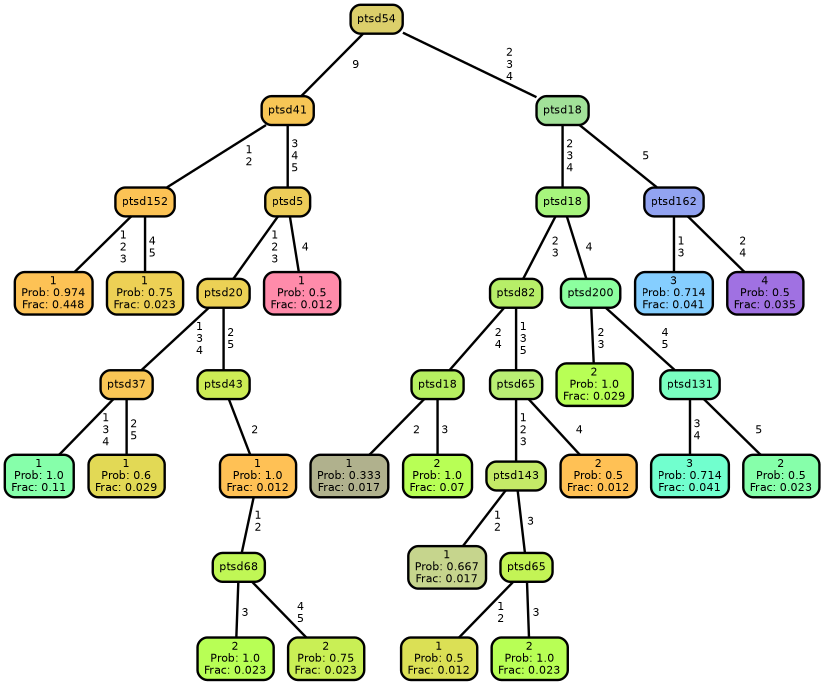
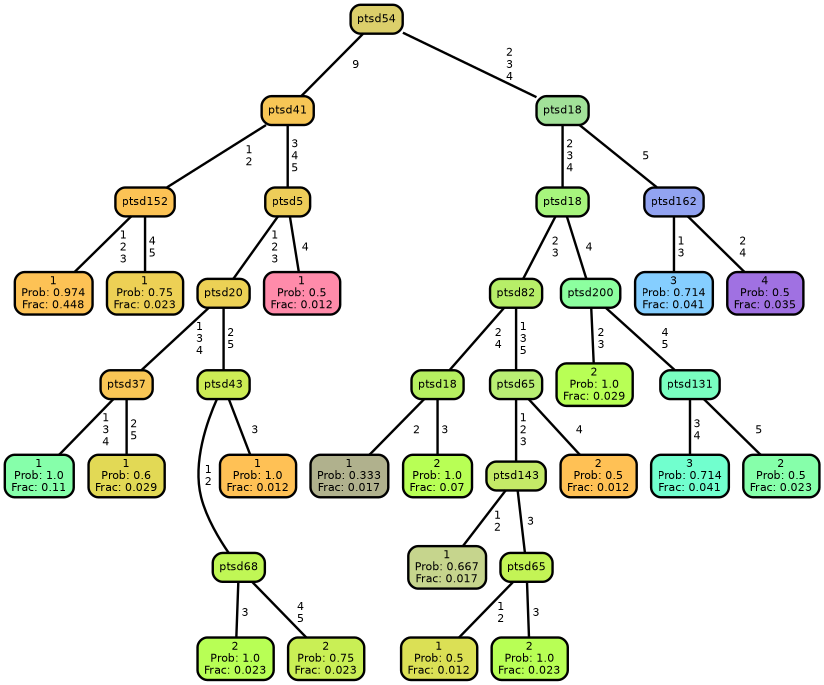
(253, 430) -> (253, 430)
(248, 525) -> (199, 478)
